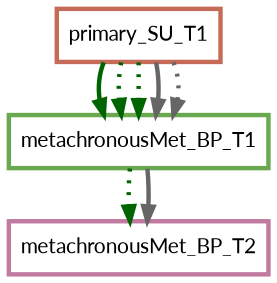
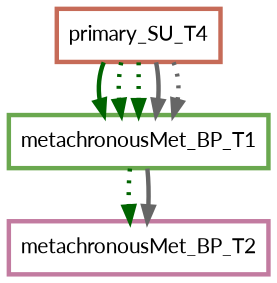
(139, 35) -> (139, 35)
